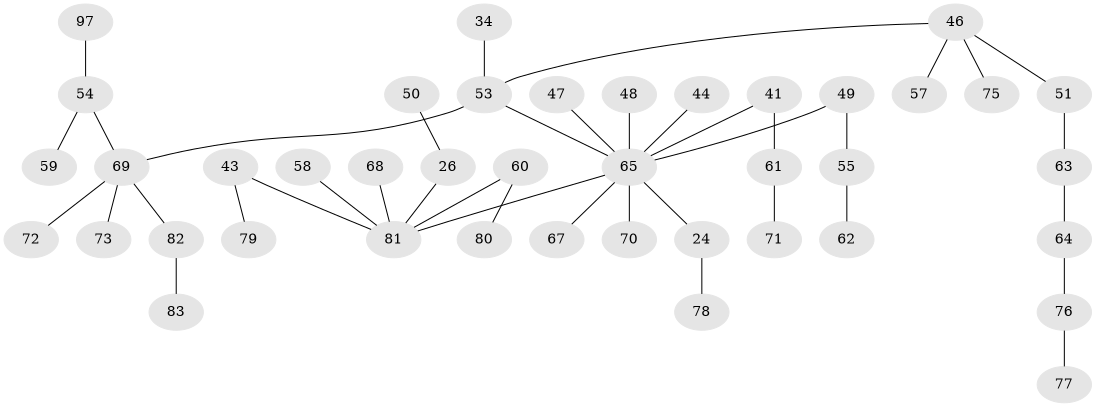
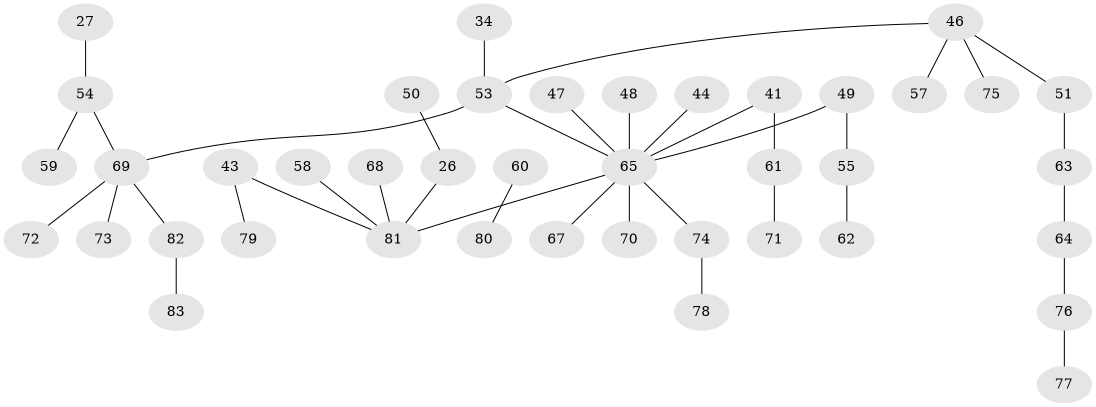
(86, 22) -> (86, 22)
(457, 203) -> none
(702, 240) -> (702, 240)
